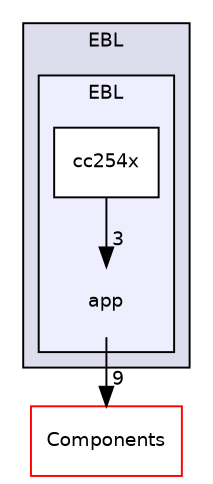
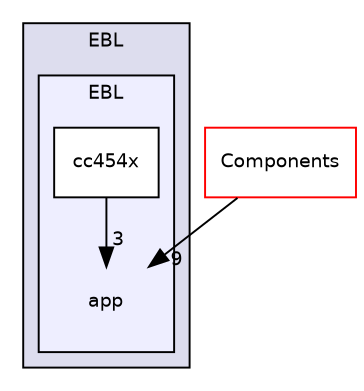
(106, 163) -> (106, 163)
(106, 362) -> (203, 225)
